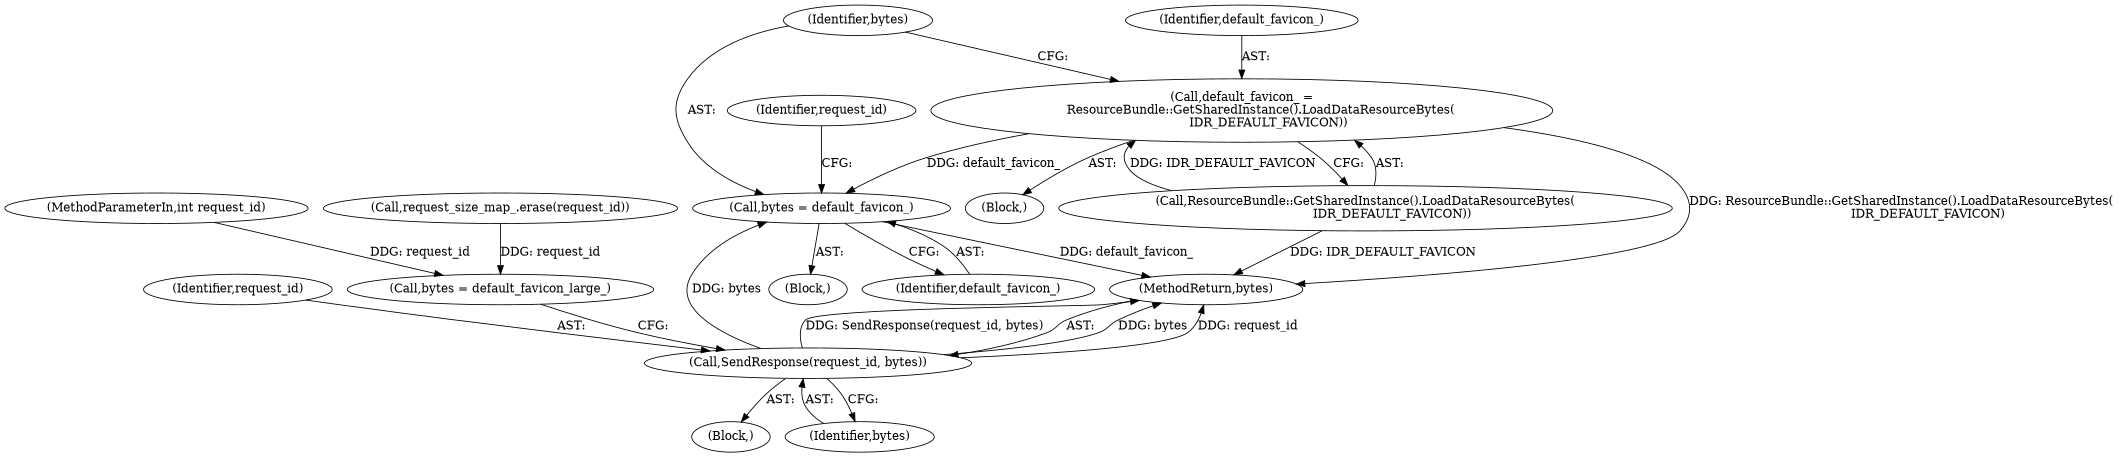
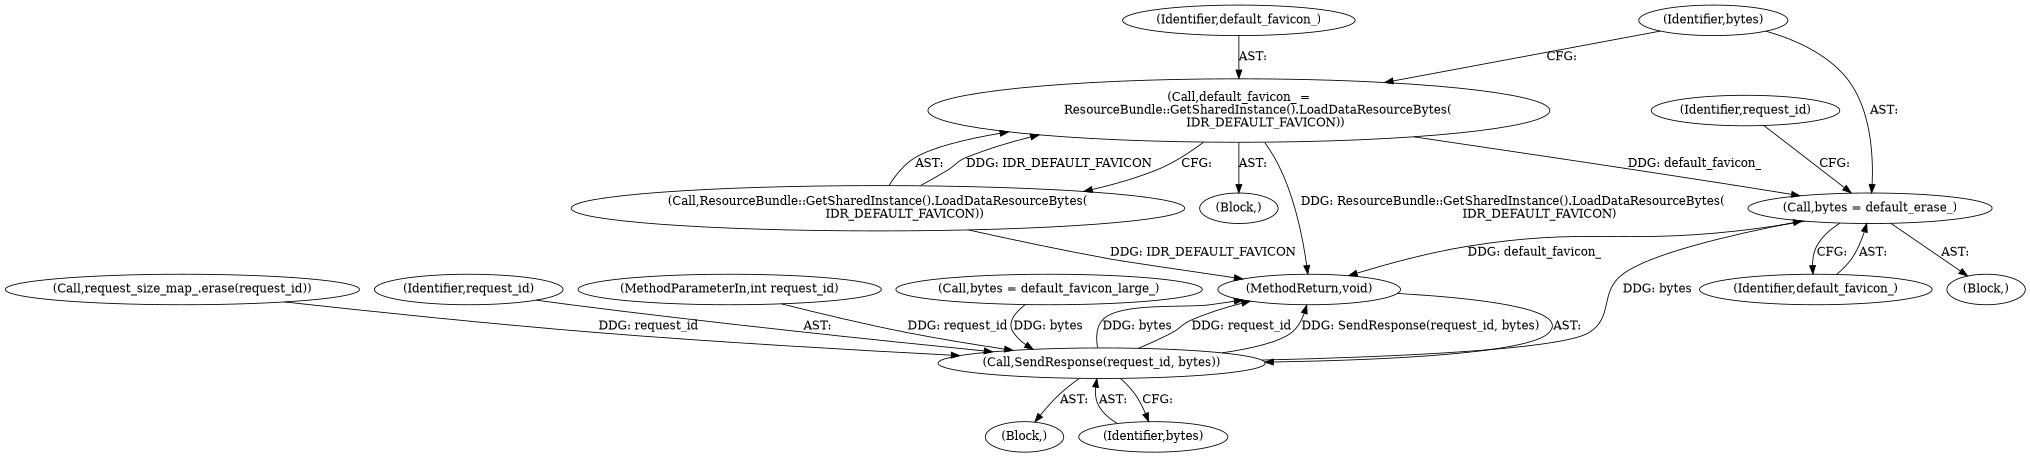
(822, 208) -> (1870, 208)
(500, 245) -> (617, 334)
(324, 248) -> (892, 330)
(1206, 289) -> (1309, 289)
(655, 326) -> (1048, 326)
